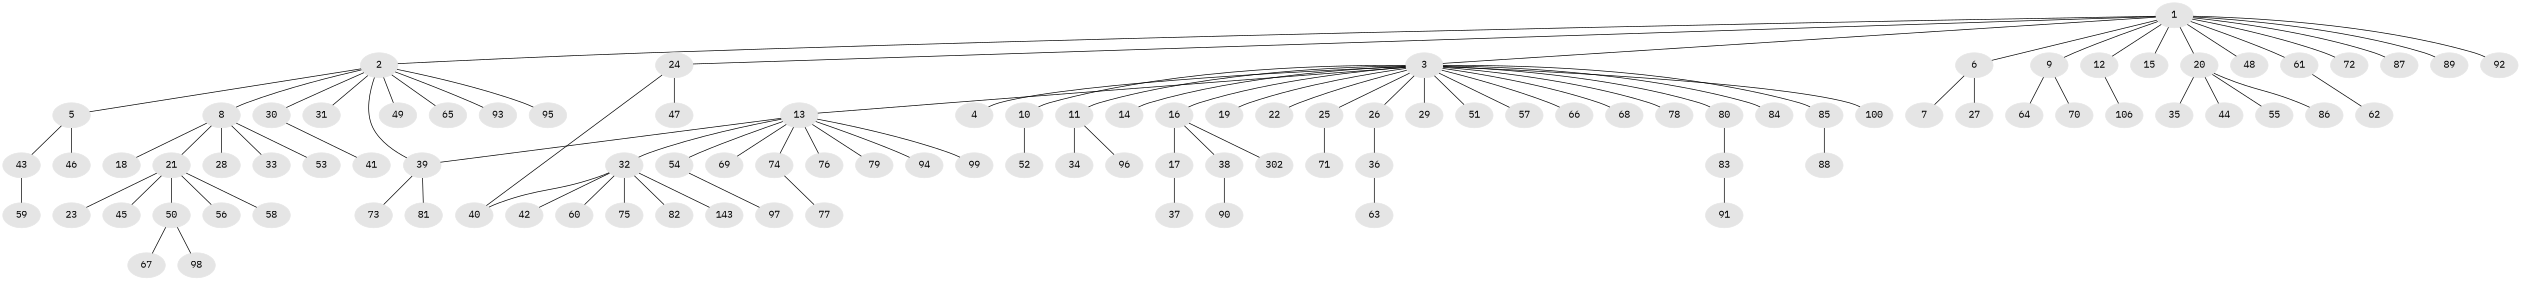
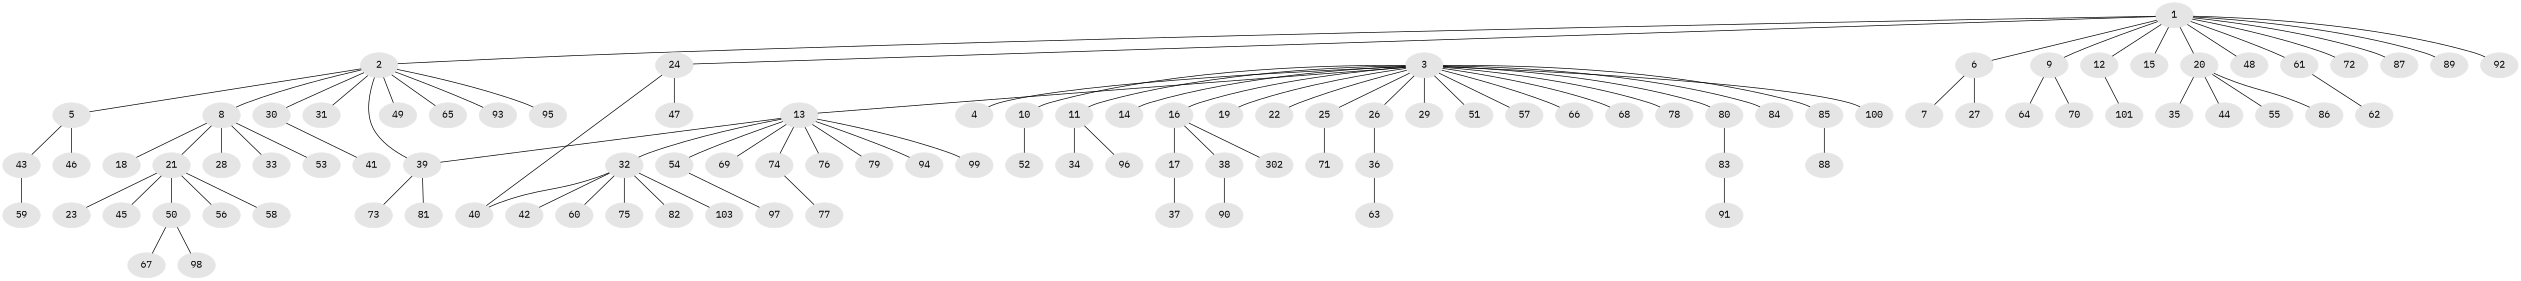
(1799, 40) -> none
(2124, 115) -> (2124, 115)
(724, 215) -> (724, 215)
